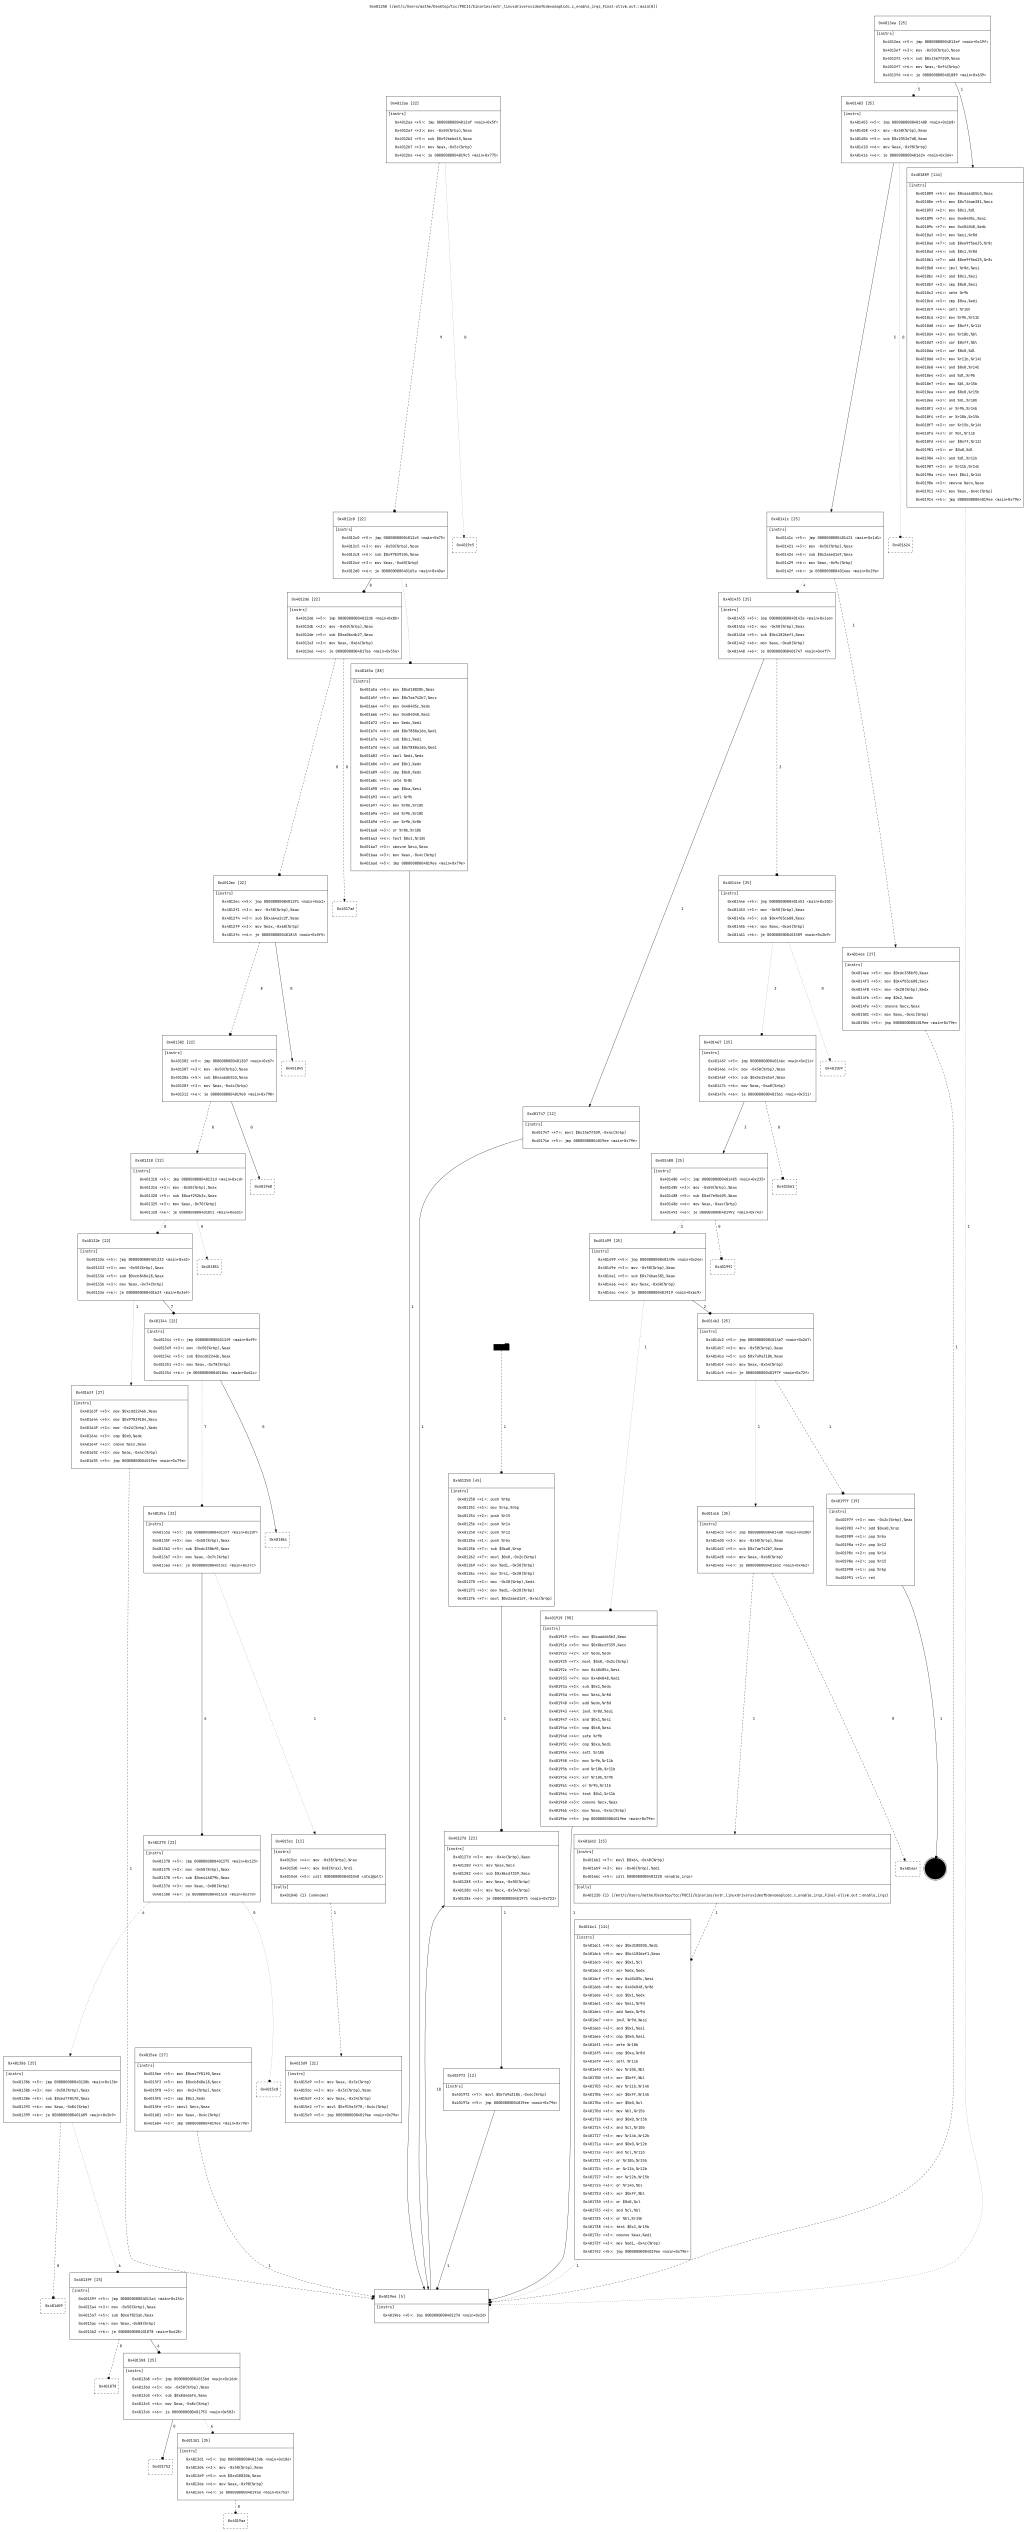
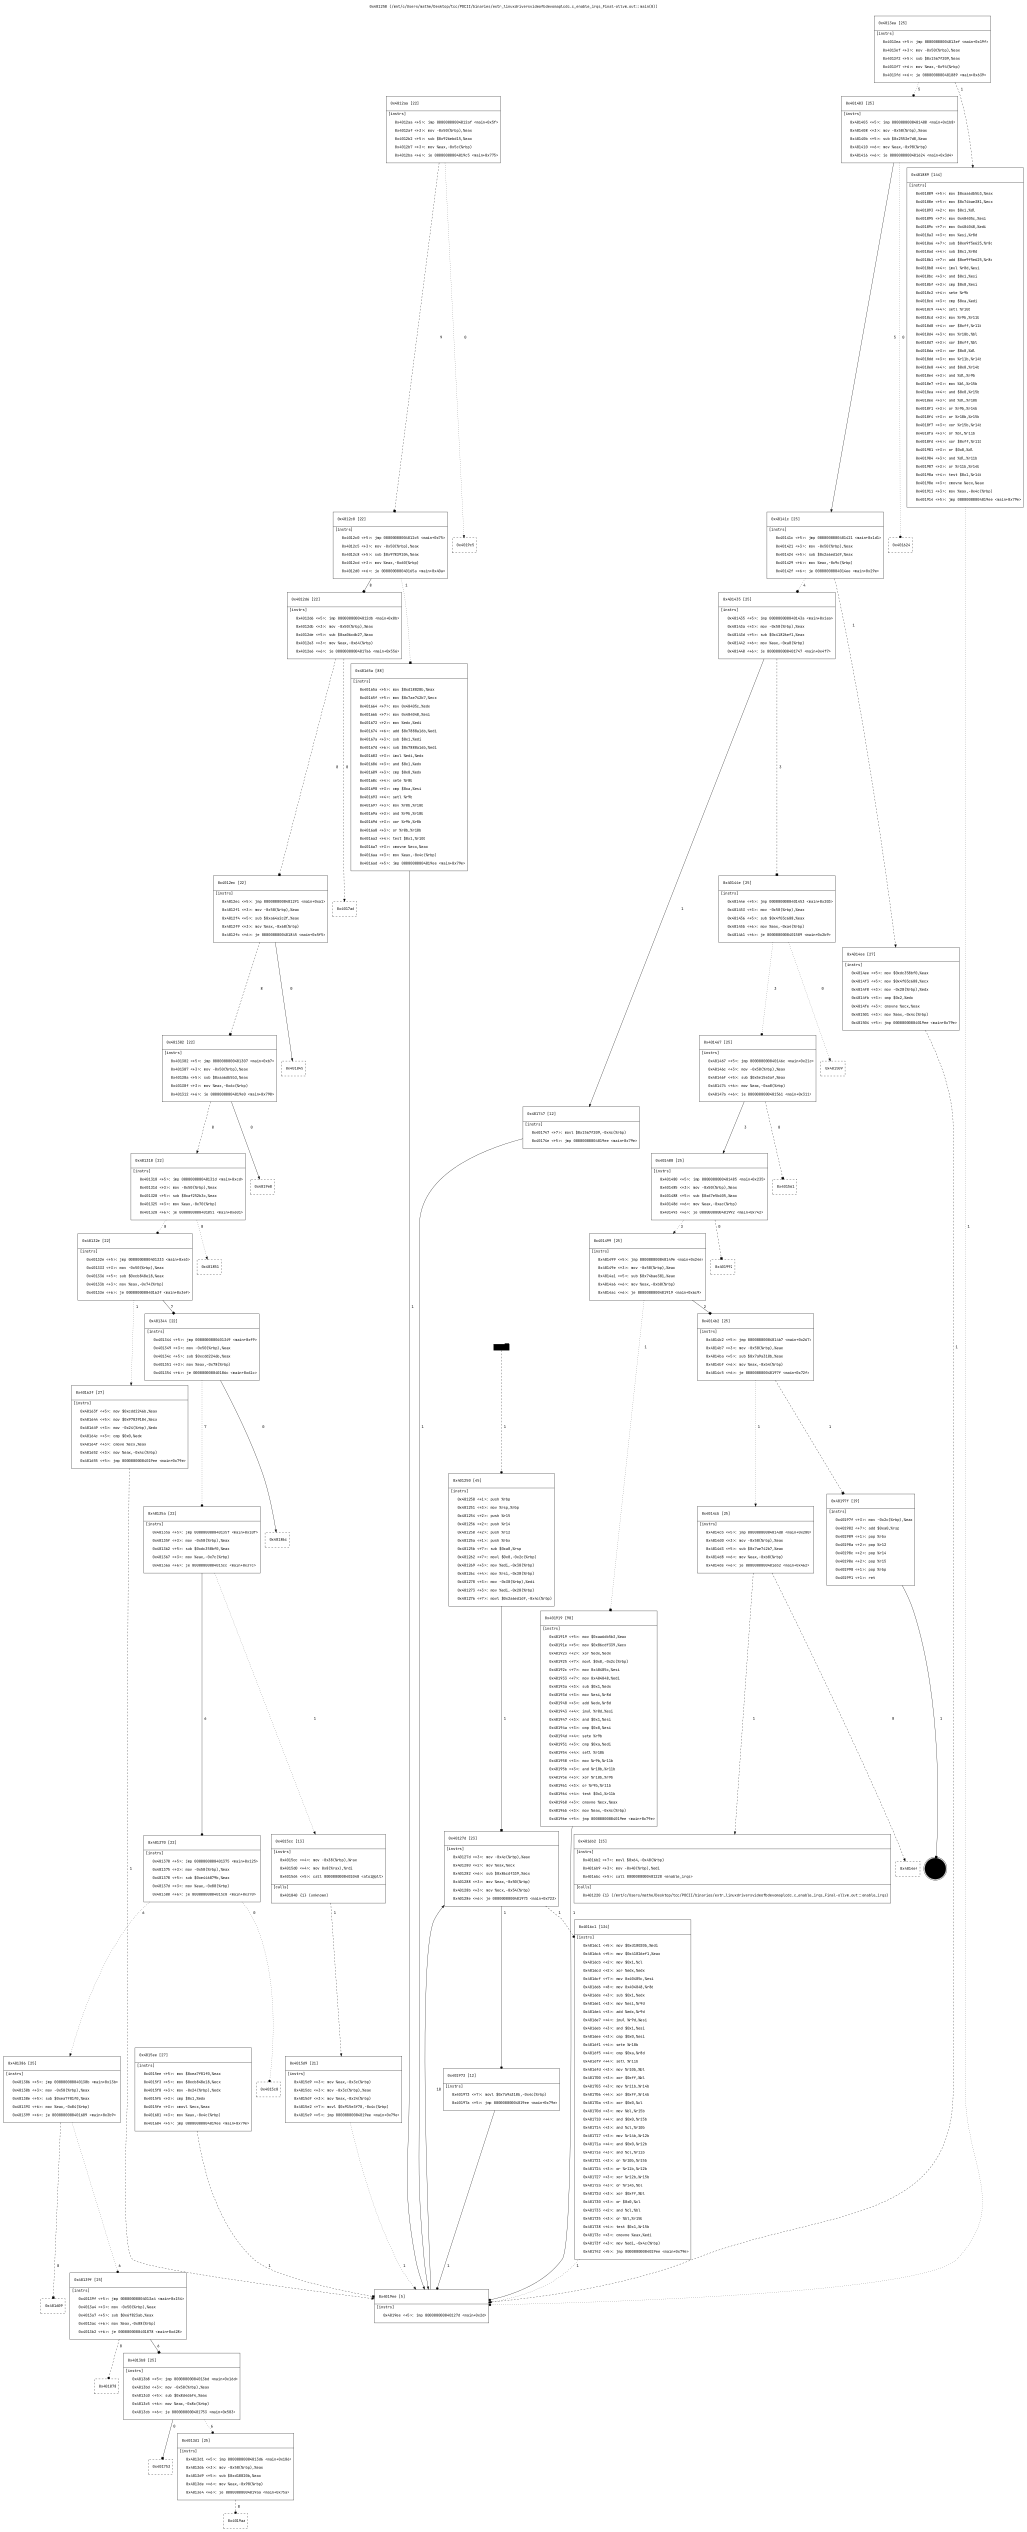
(967, 123) -> (967, 123)
(704, 1931) -> (562, 1919)
none -> (375, 2208)
